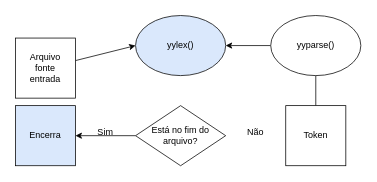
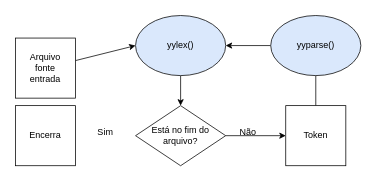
(315, 45) -> (315, 45)
none -> (180, 87)
(255, 132) -> (248, 132)
(45, 135) -> (45, 135)
(108, 135) -> none
none -> (252, 135)
